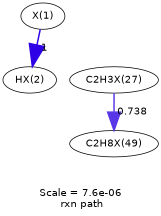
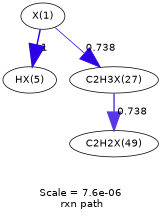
none -> (70, 40)
(30, 80) -> (30, 80)
(114, 144) -> (114, 144)
